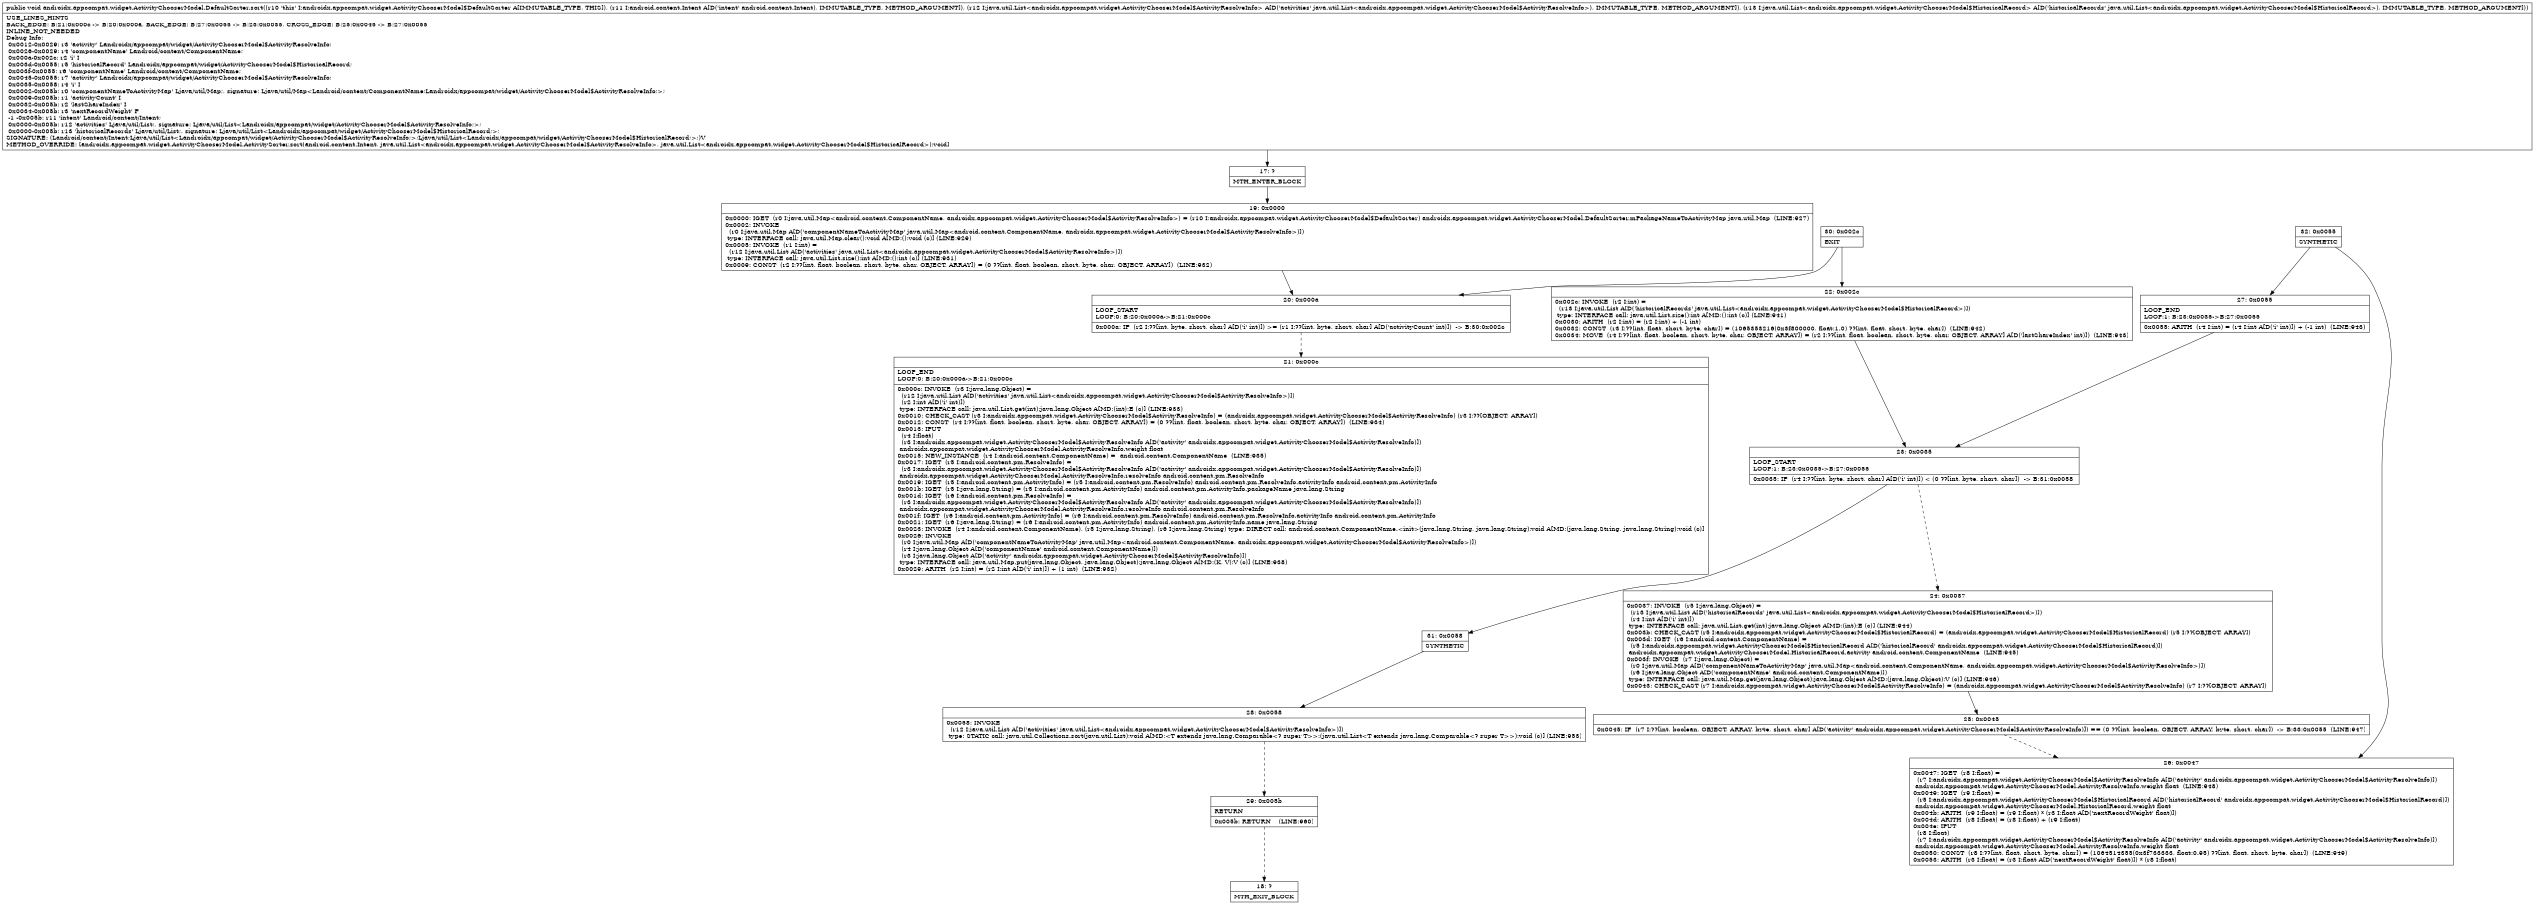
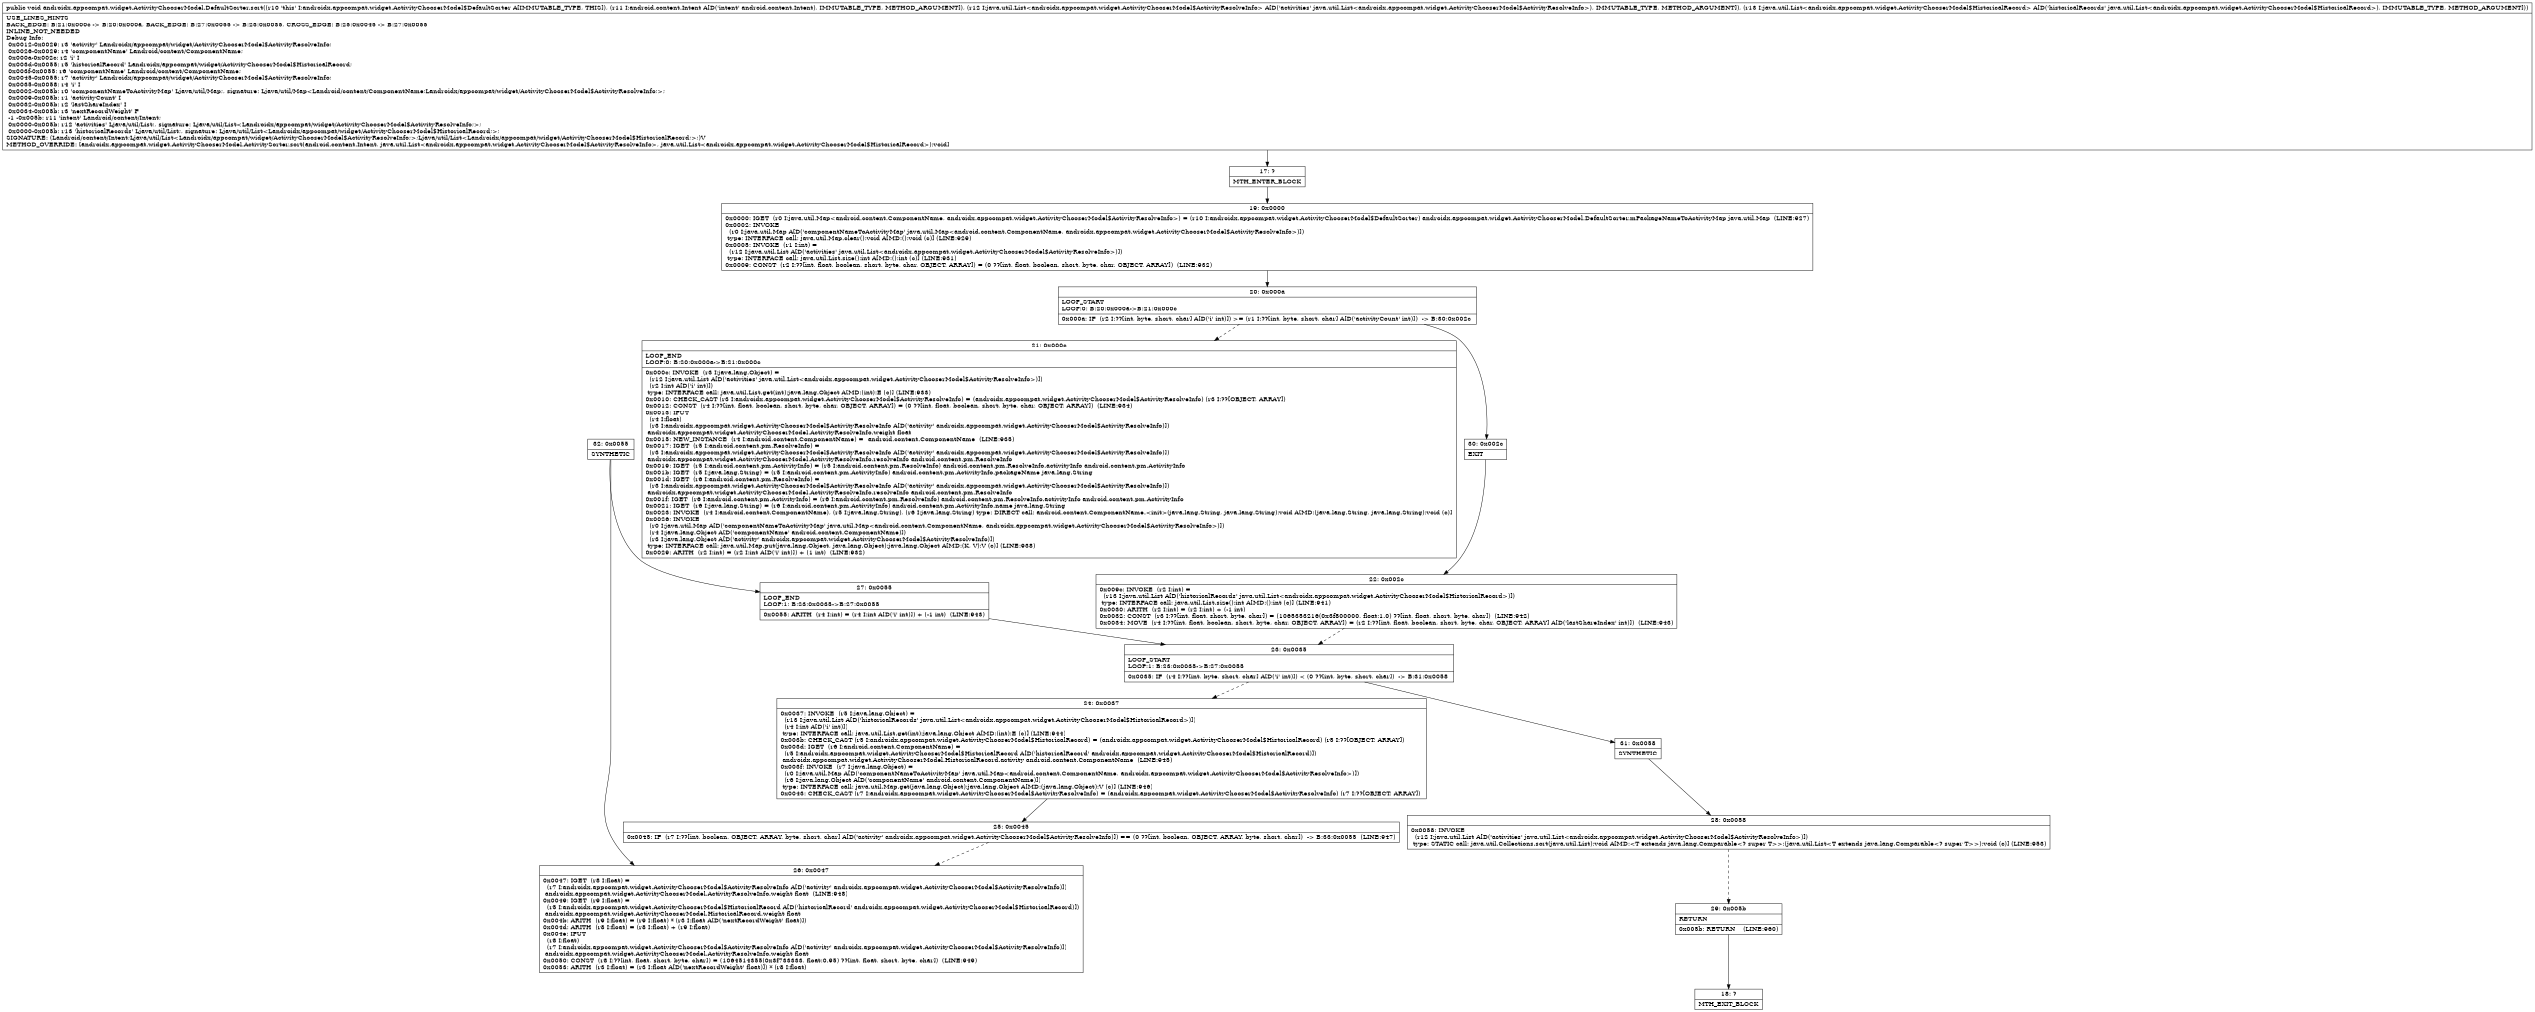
(1656, 284) -> (1477, 366)
(1602, 302) -> (1146, 590)
(1879, 392) -> (1333, 635)
(1264, 852) -> (1729, 960)
